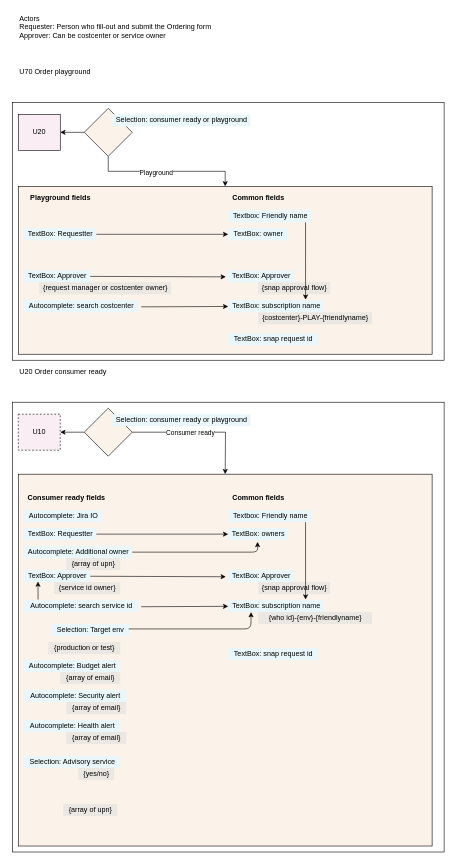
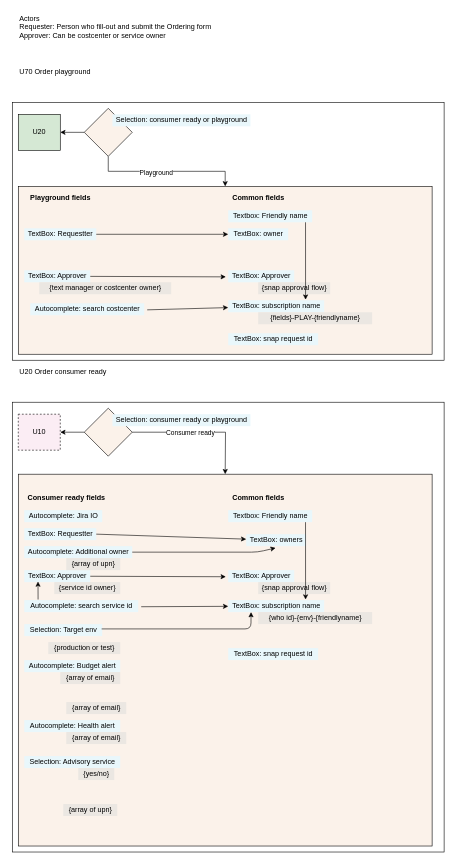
(39, 132) -> (39, 132)
(106, 288) -> (106, 288)
(81, 306) -> (87, 309)
(316, 318) -> (316, 318)
(258, 534) -> (276, 540)
(90, 630) -> (63, 630)
(75, 696) -> none
